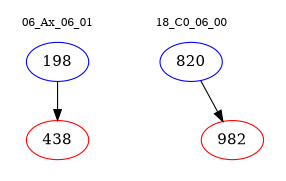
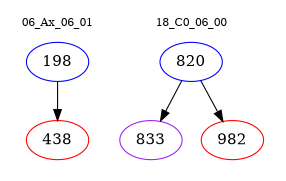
none -> (151, 140)
